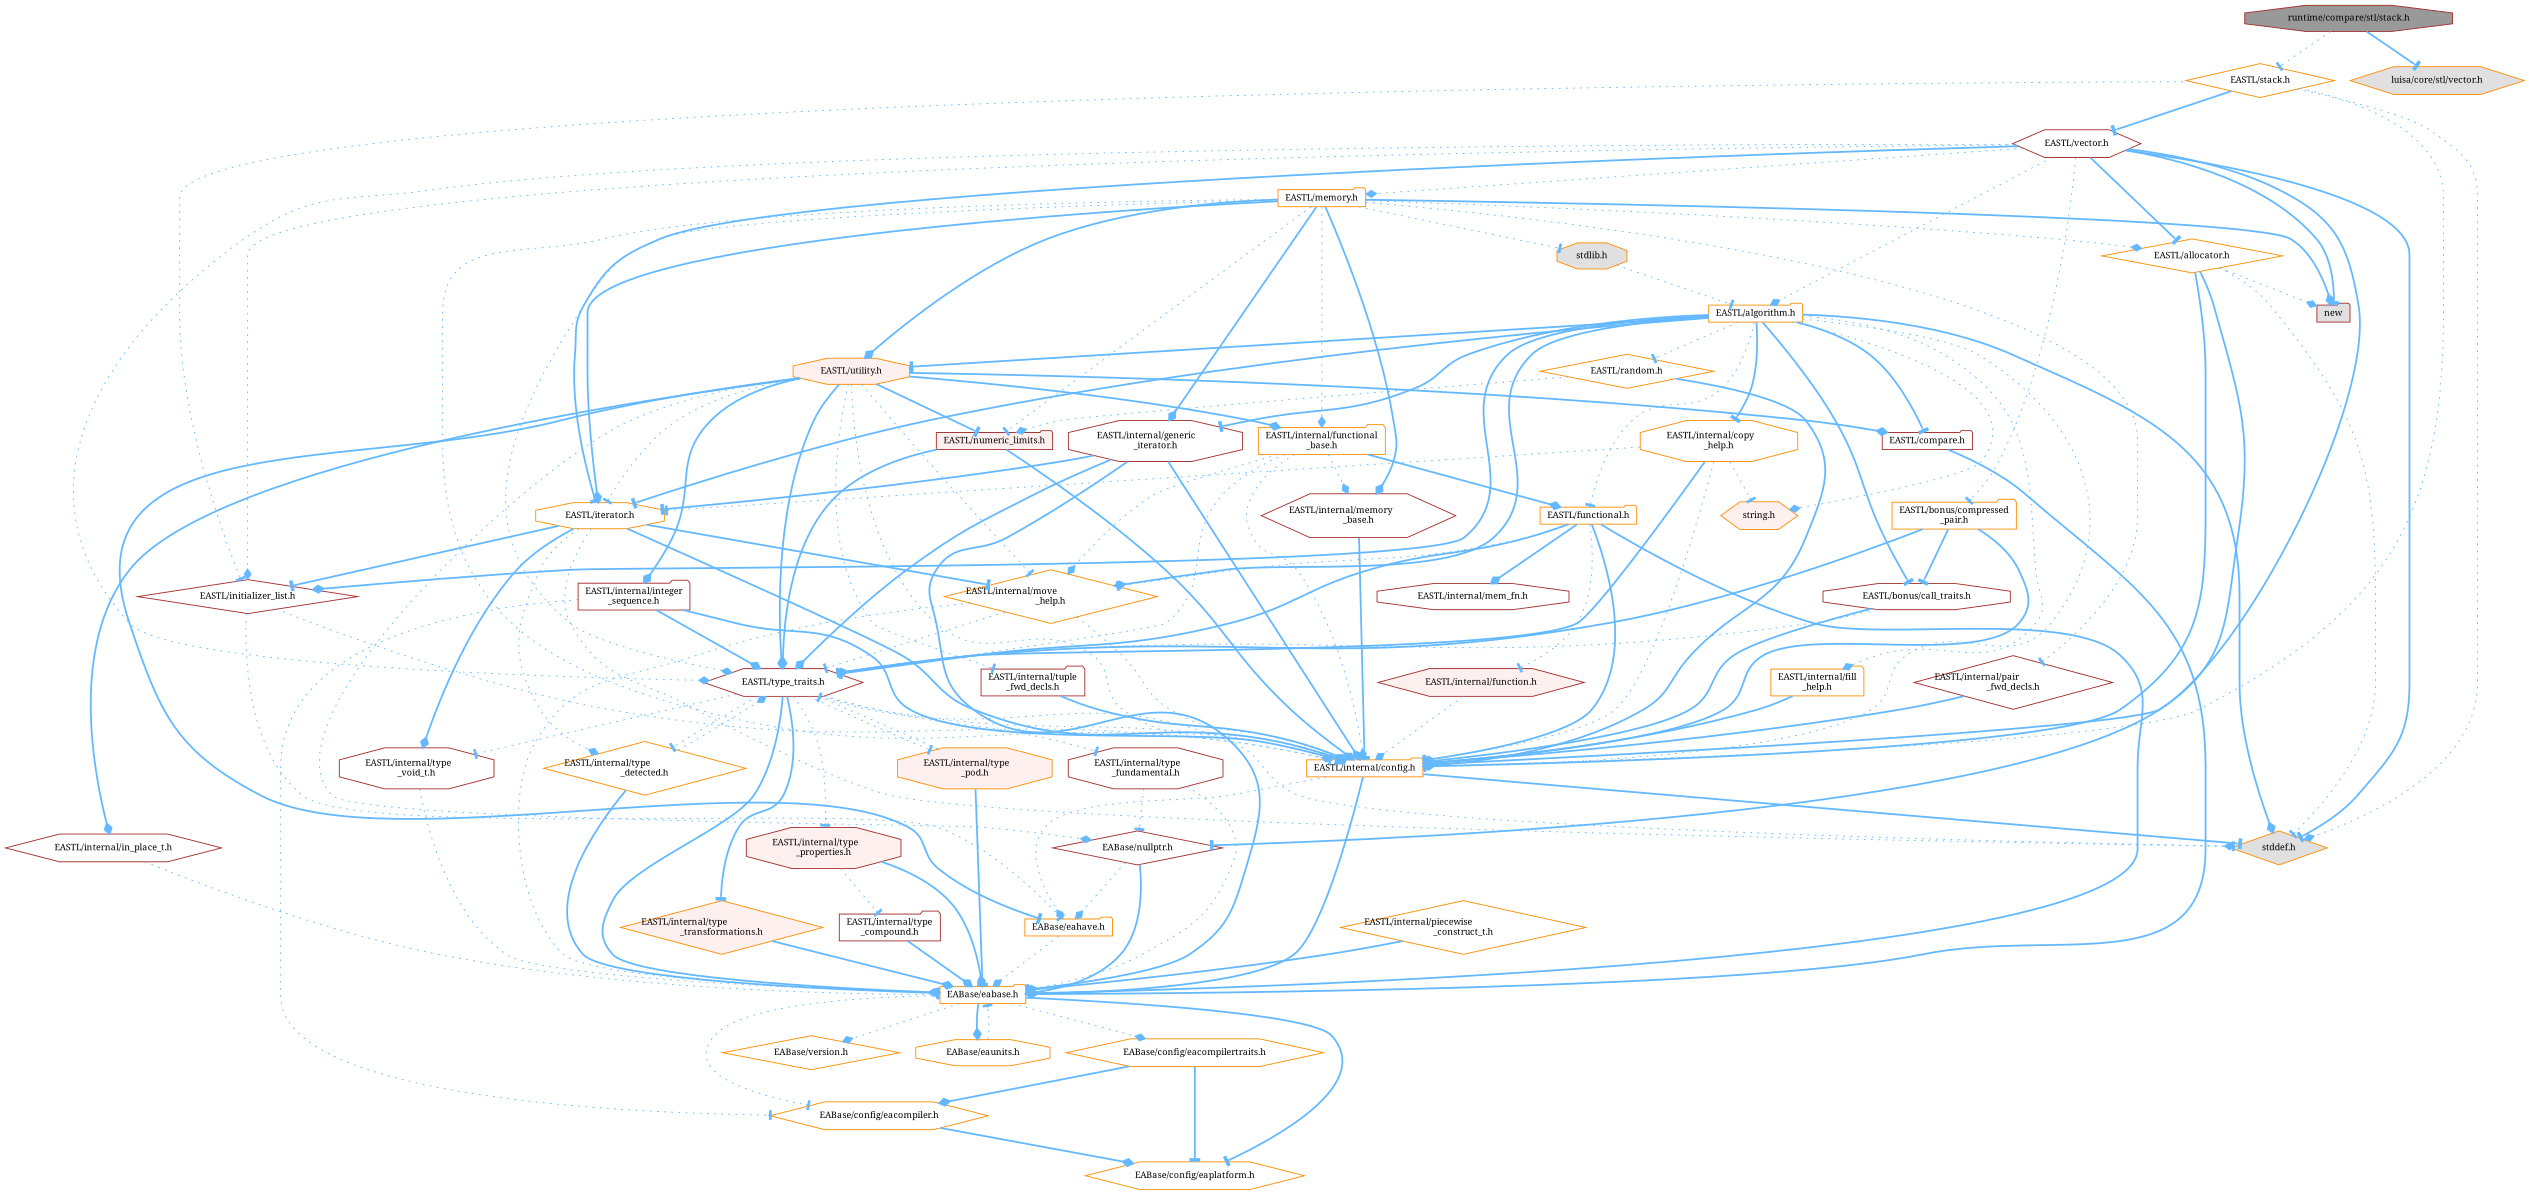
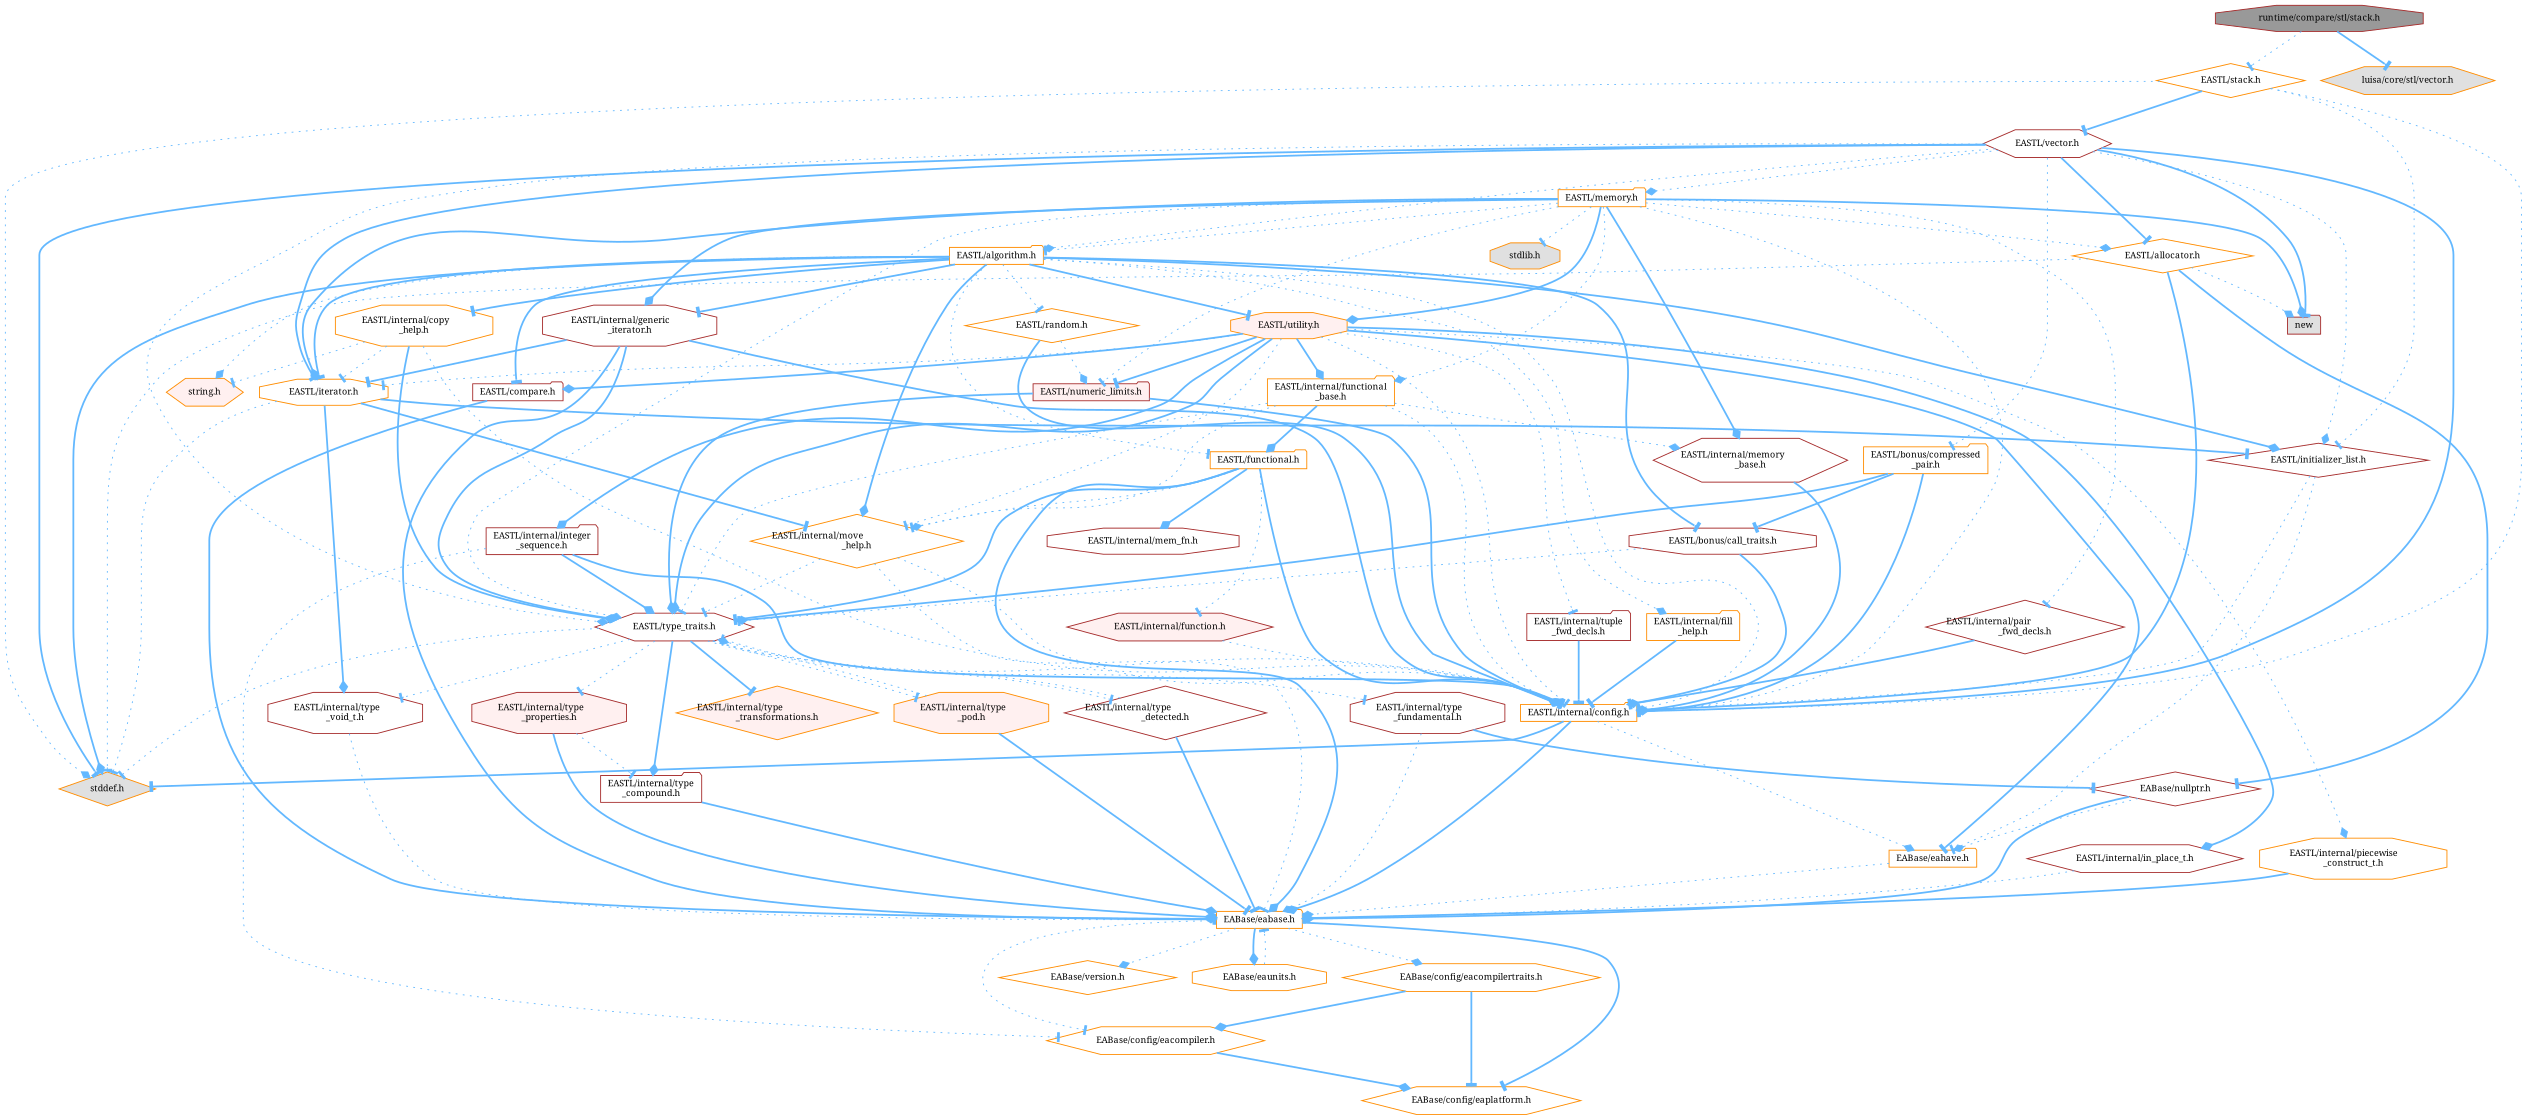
(1673, 284) -> (1303, 227)
(519, 643) -> none
(948, 695) -> none
(645, 768) -> (1165, 713)
(365, 804) -> (1951, 391)
(1142, 808) -> (1780, 774)
(1322, 824) -> (141, 551)
(1463, 927) -> (2353, 859)
(607, 947) -> (664, 703)
(857, 962) -> none
